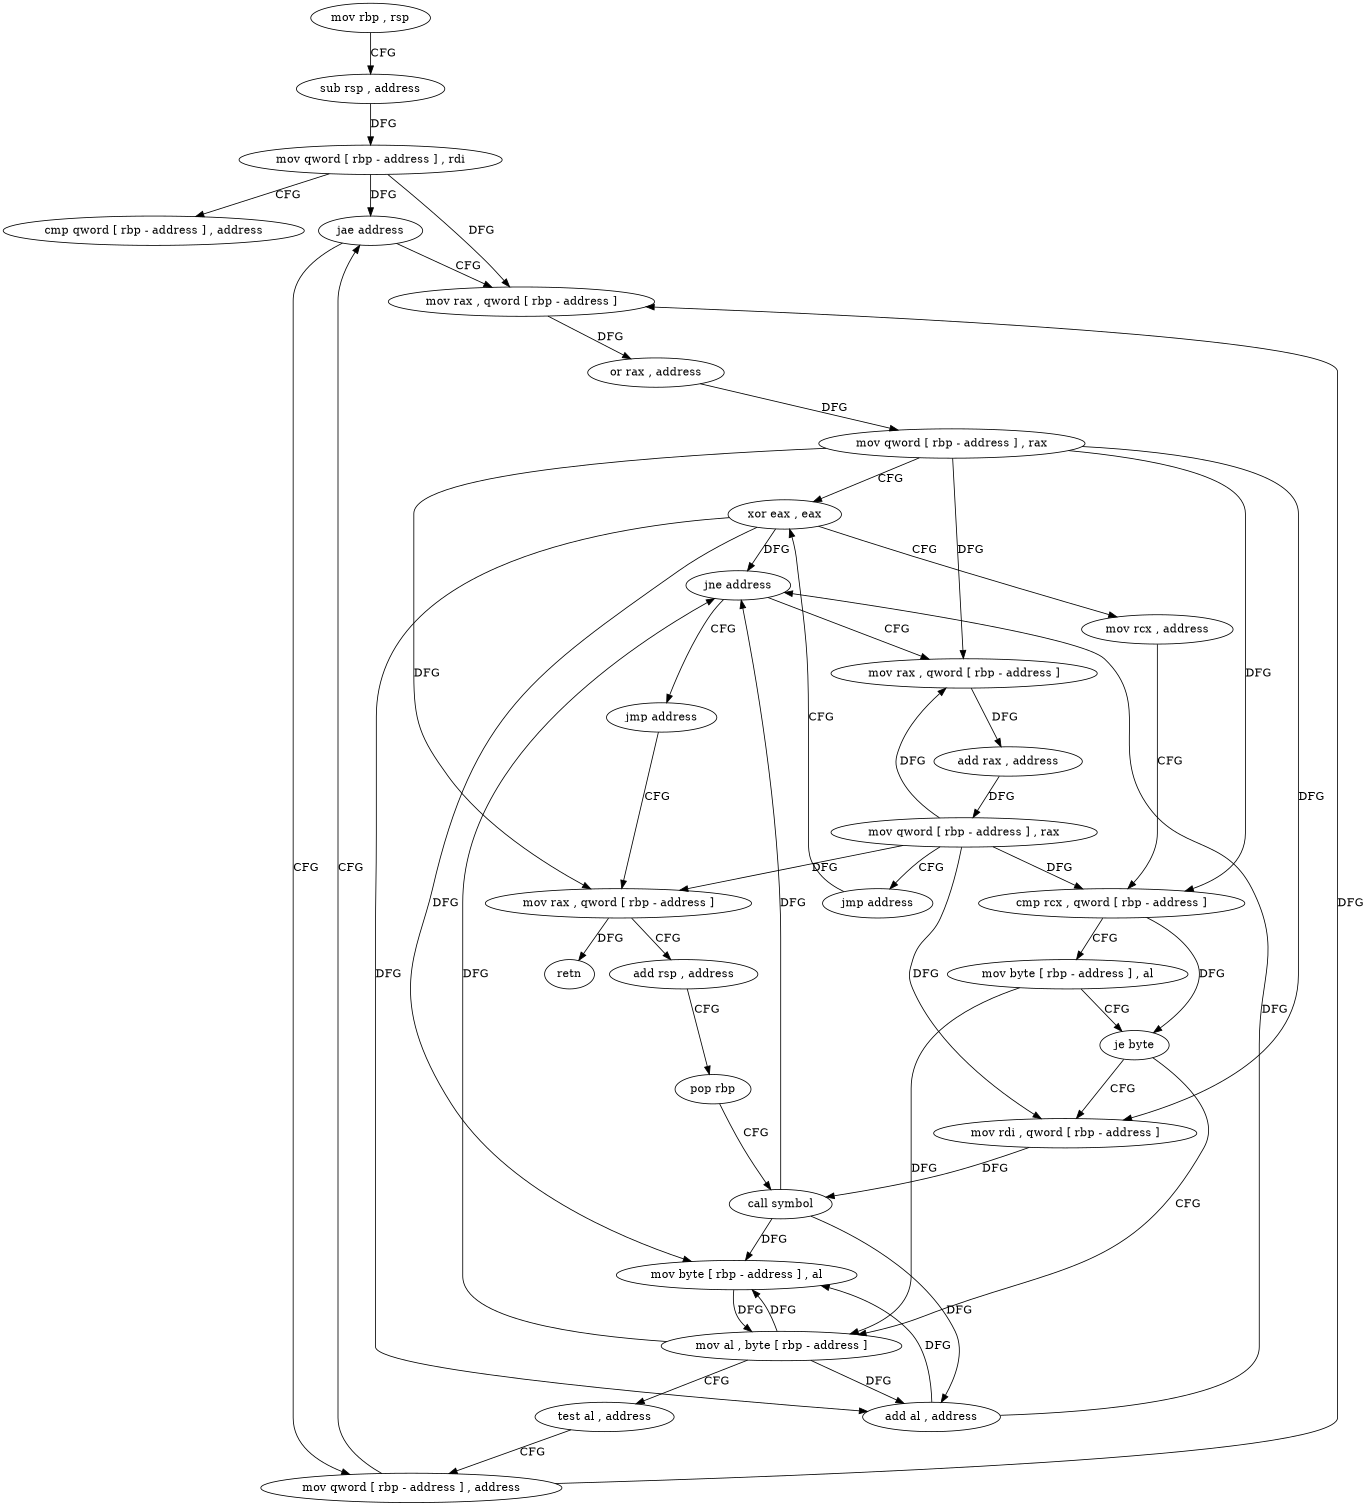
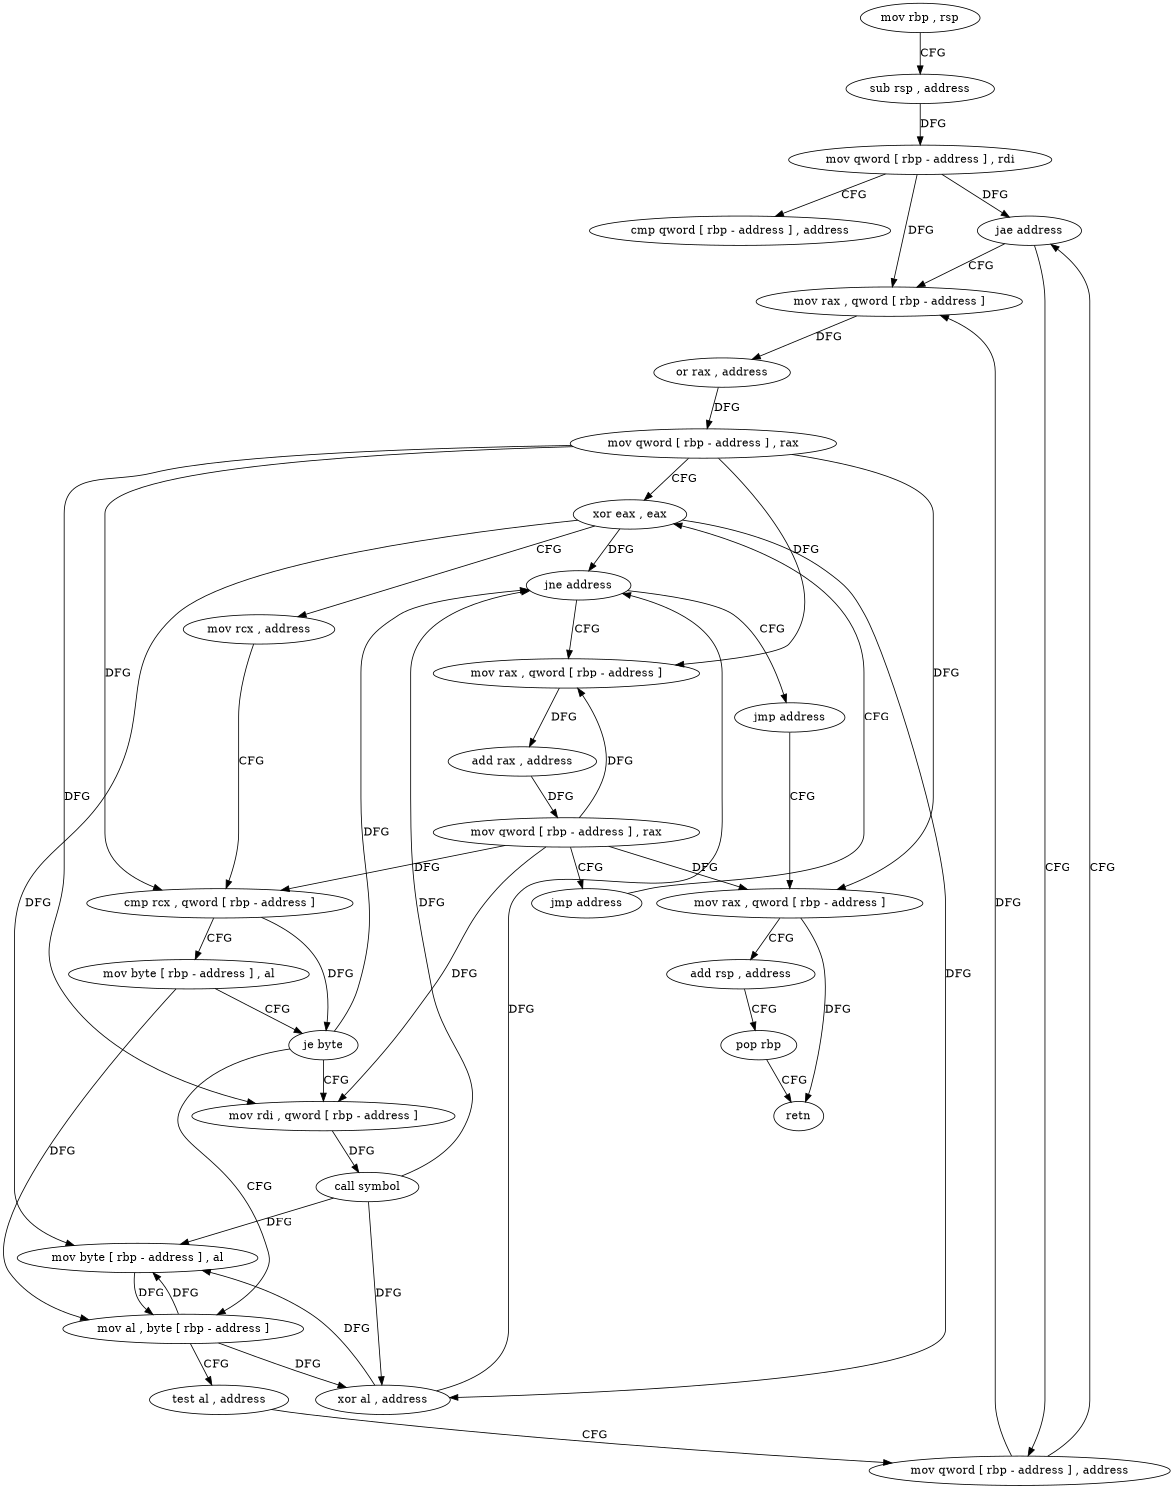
(463, 1000) -> (361, 757)
(741, 1144) -> (777, 1077)
(932, 1417) -> (383, 1400)
